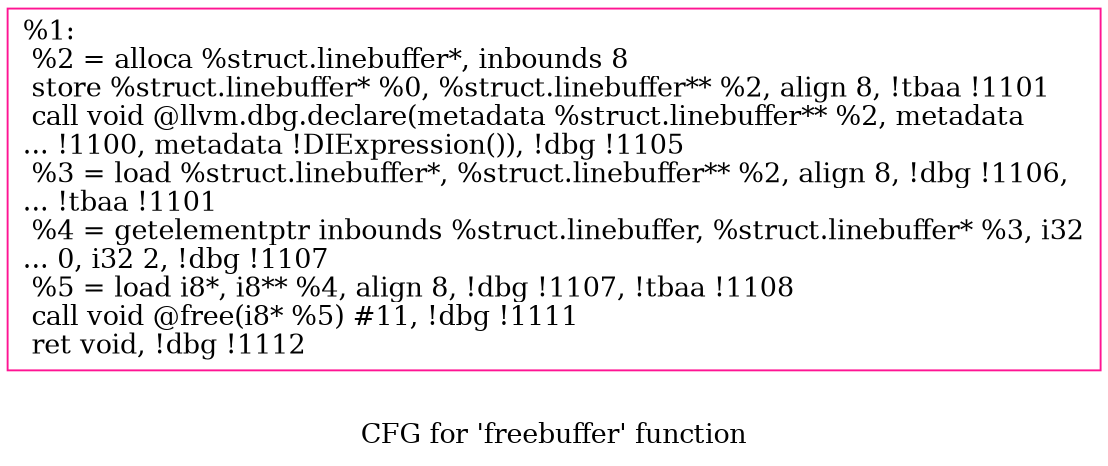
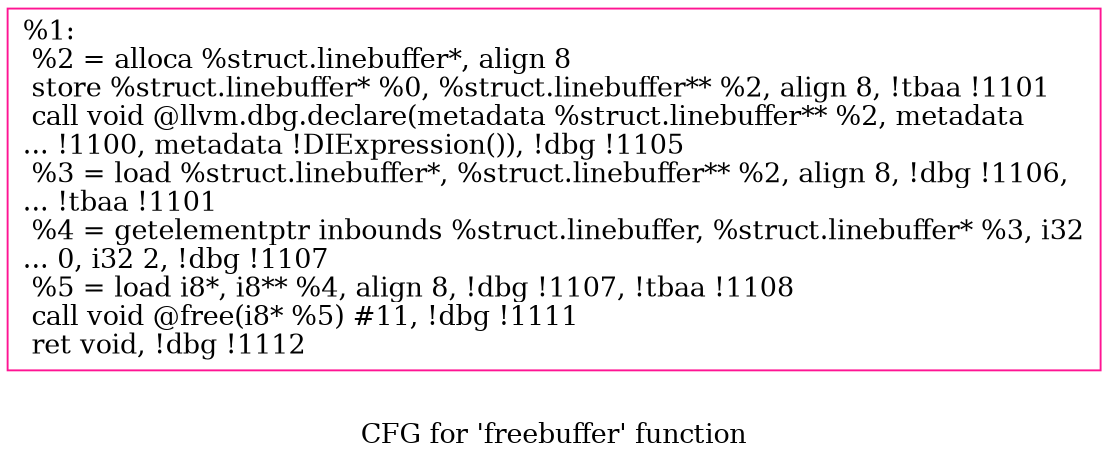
(327, 60) -> (298, 60)
